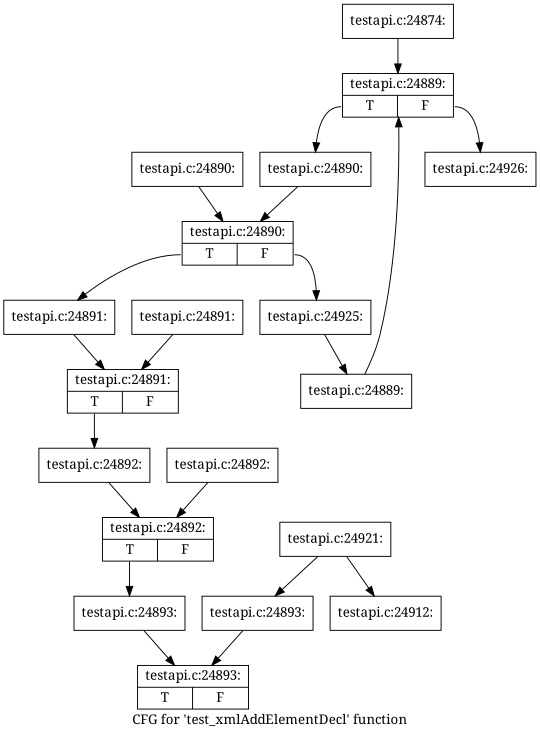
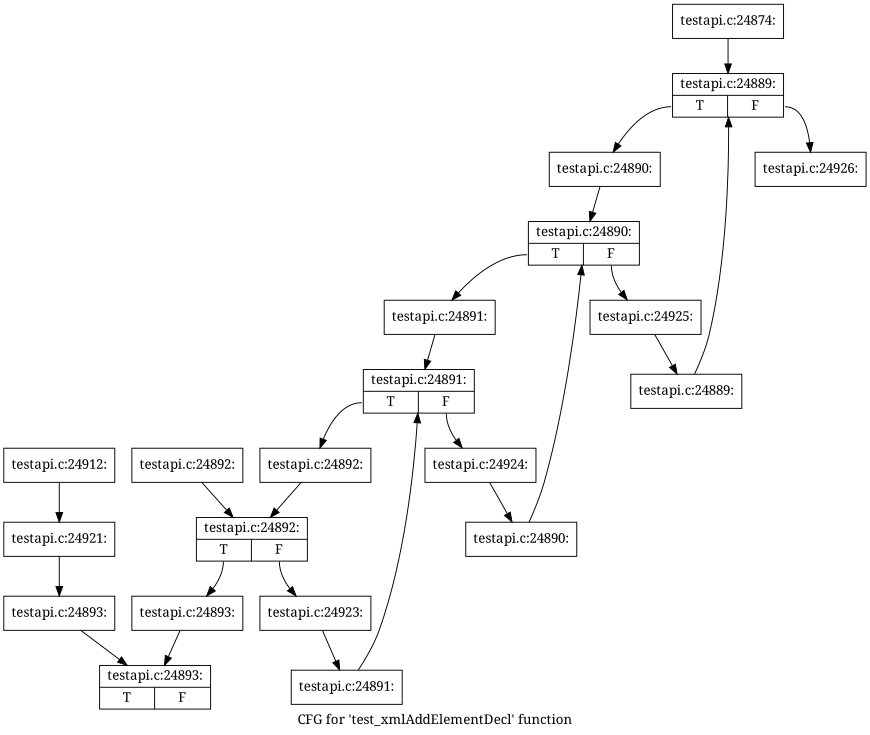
none -> (480, 465)
(358, 572) -> (59, 497)
none -> (315, 613)
